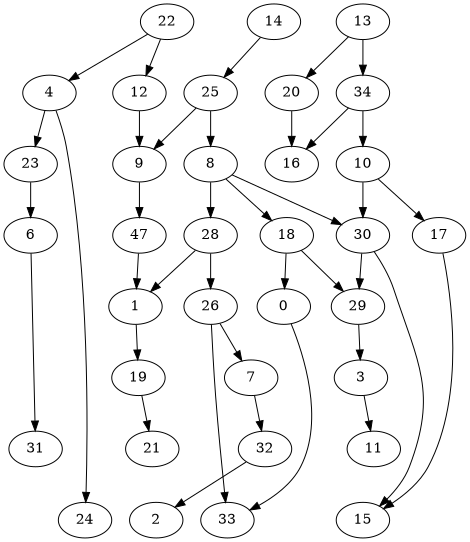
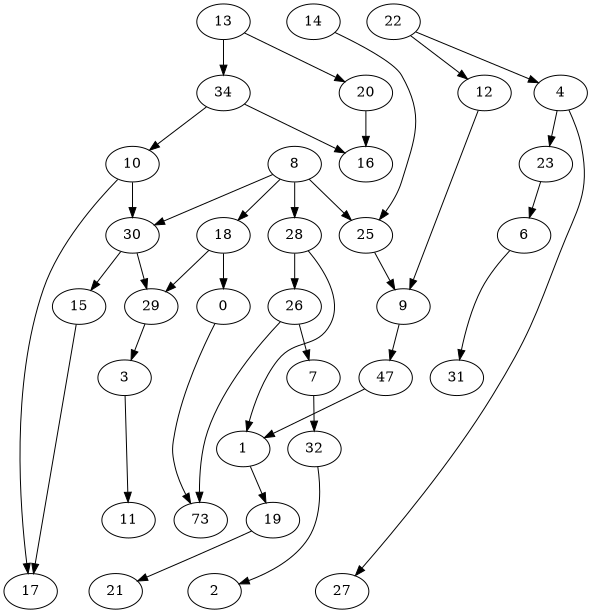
(211, 124) -> (327, 196)
(450, 387) -> (56, 444)
(85, 520) -> (342, 591)
(227, 520) -> (201, 520)
